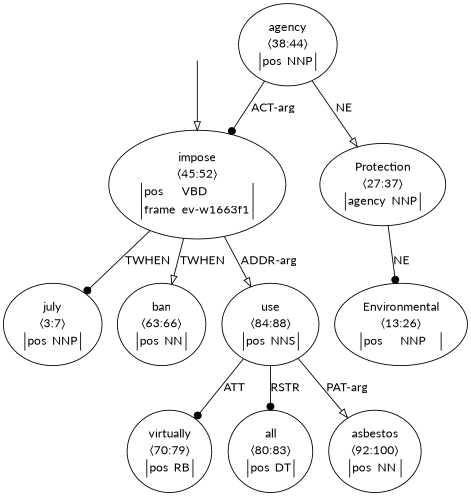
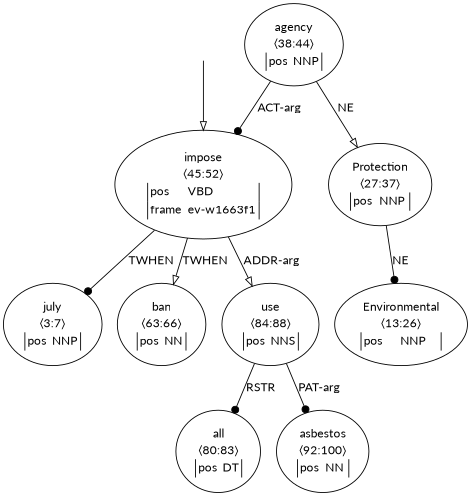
(367, 201) -> (363, 201)
(320, 385) -> (295, 385)
(169, 451) -> none
